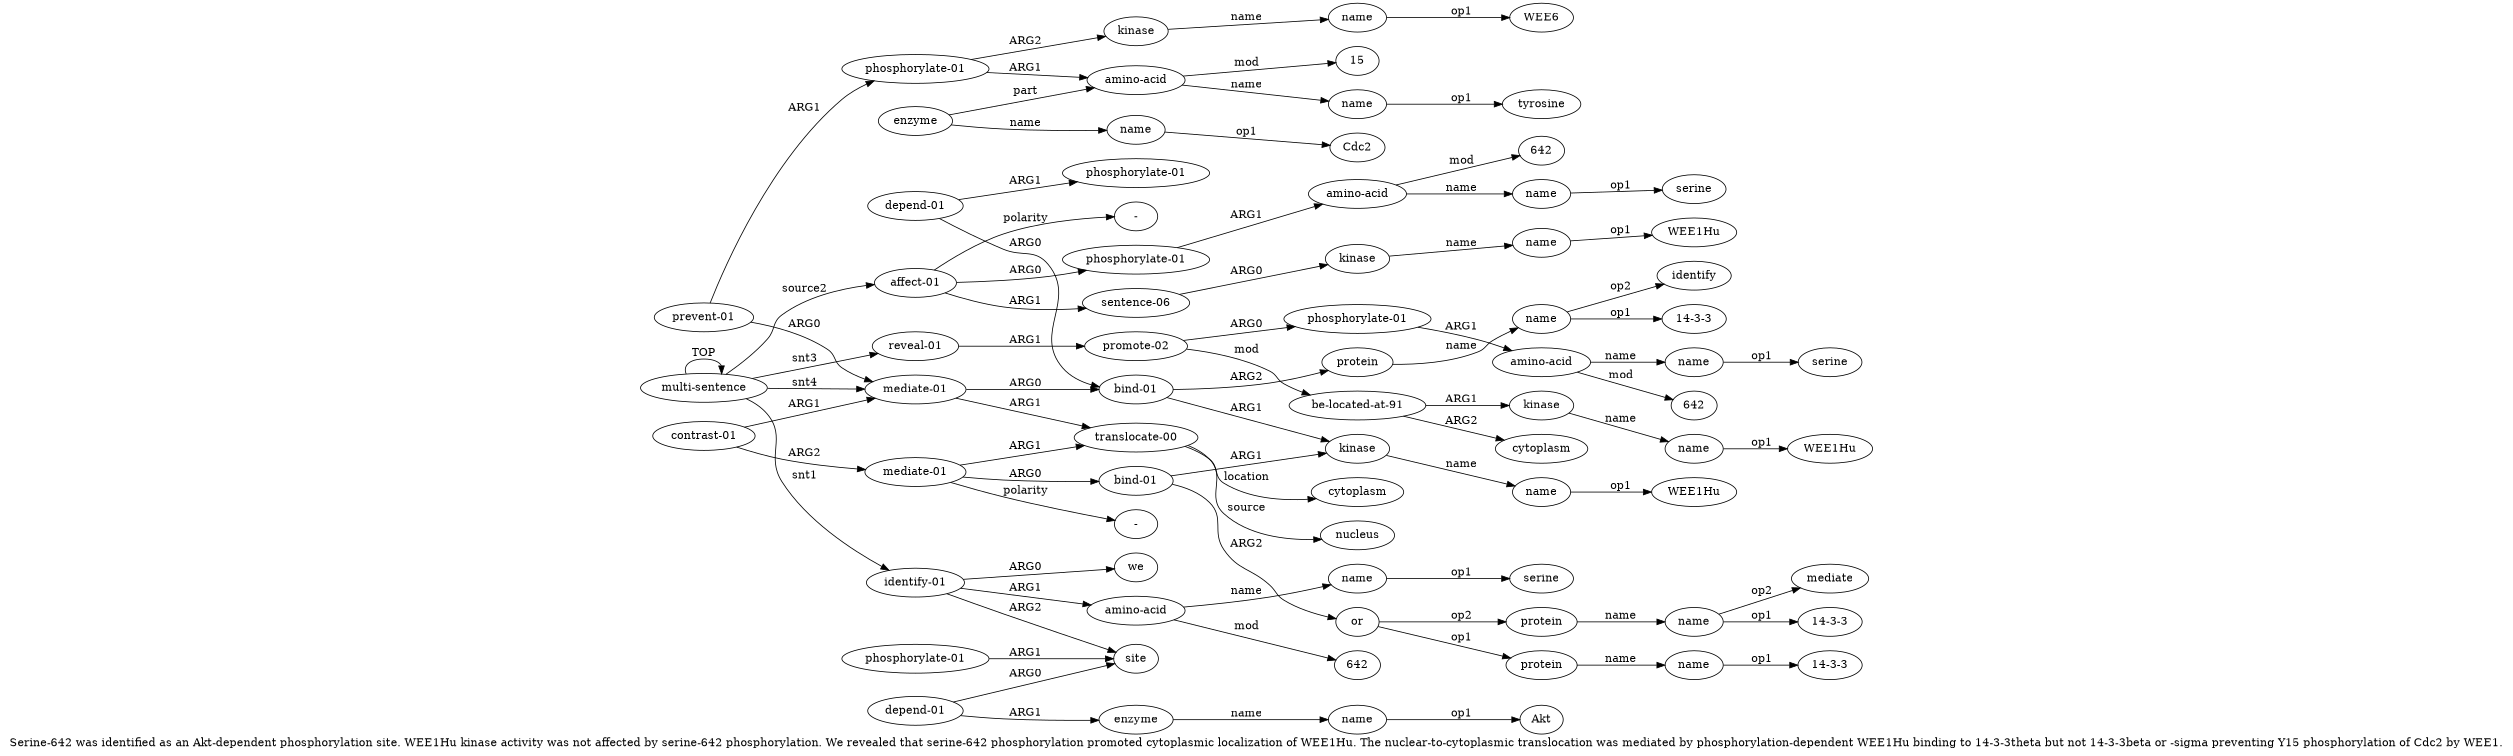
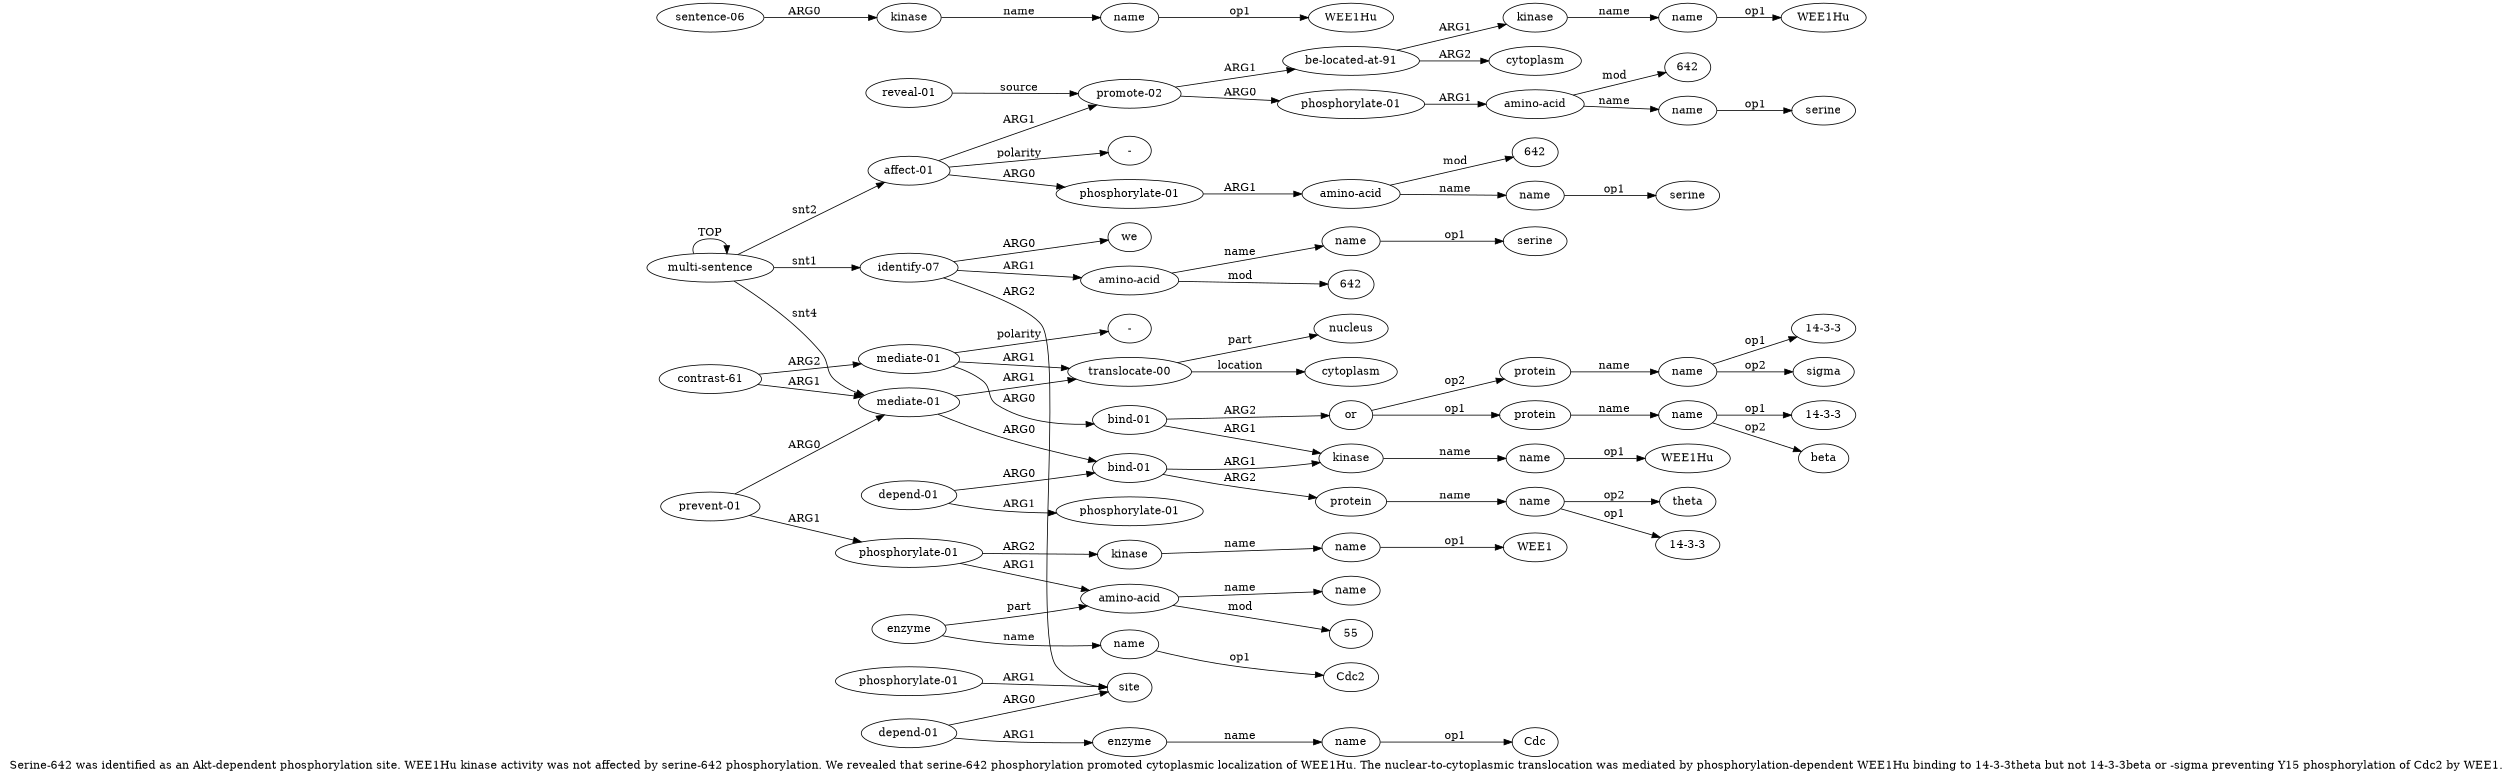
(1542, 18) -> (1535, 547)
(1357, 61) -> (1351, 634)
(1542, 104) -> none
(1694, 276) -> (1688, 502)
(805, 289) -> (805, 210)
(1011, 308) -> (1014, 134)
(1026, 340) -> (1019, 88)
(1247, 350) -> (1240, 69)
(811, 367) -> none
(704, 436) -> (710, 379)
none -> (1824, 458)
(1247, 508) -> (1240, 340)
(1830, 579) -> (1824, 372)
(915, 583) -> (909, 268)
(1542, 720) -> (1535, 742)
